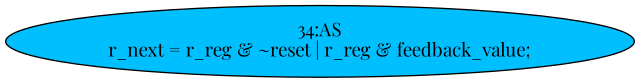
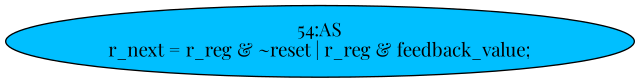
(320, 41) -> (320, 41)
